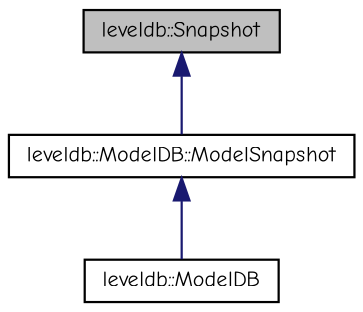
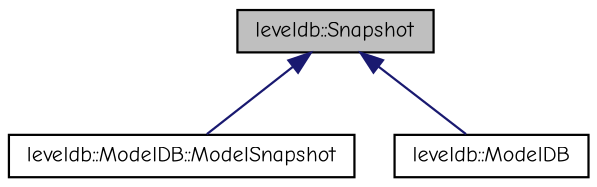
(182, 230) -> (422, 100)
